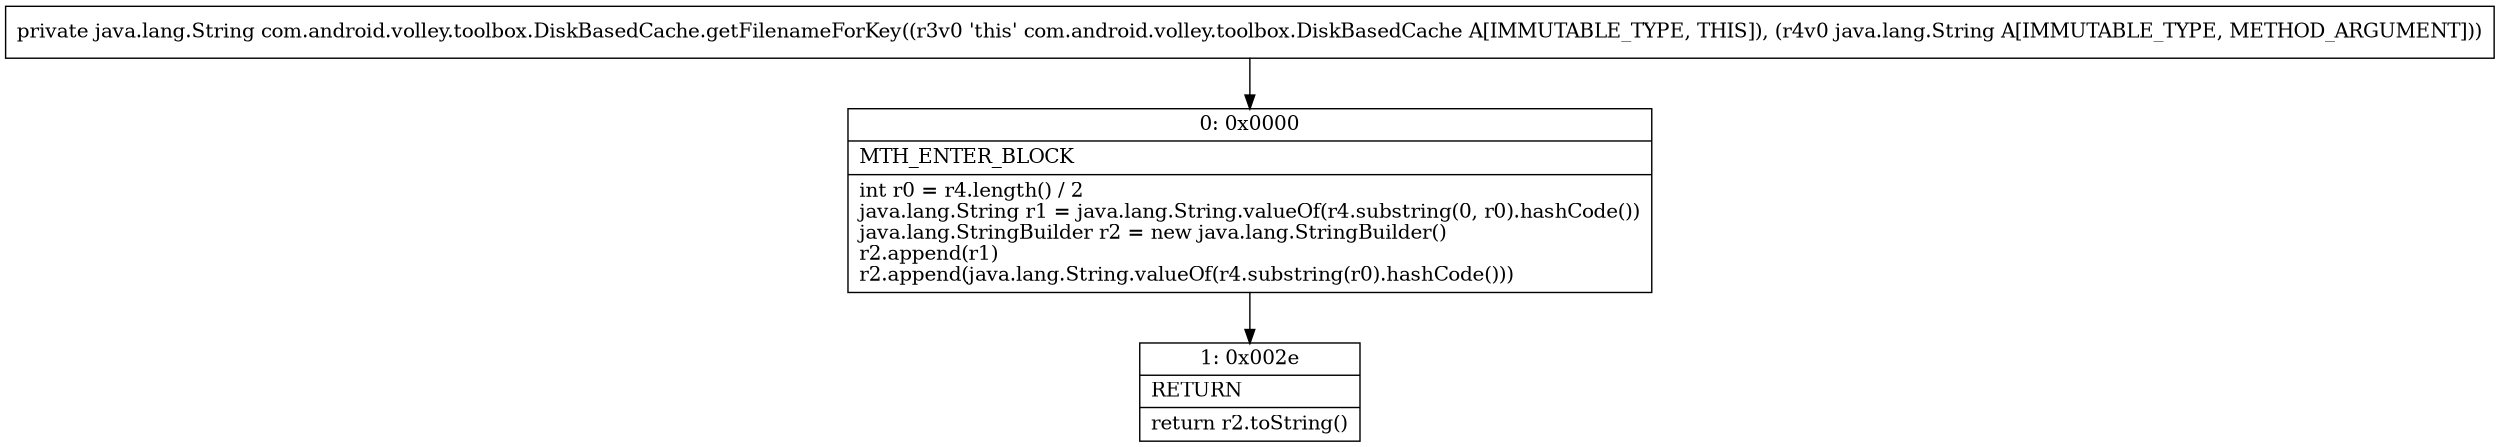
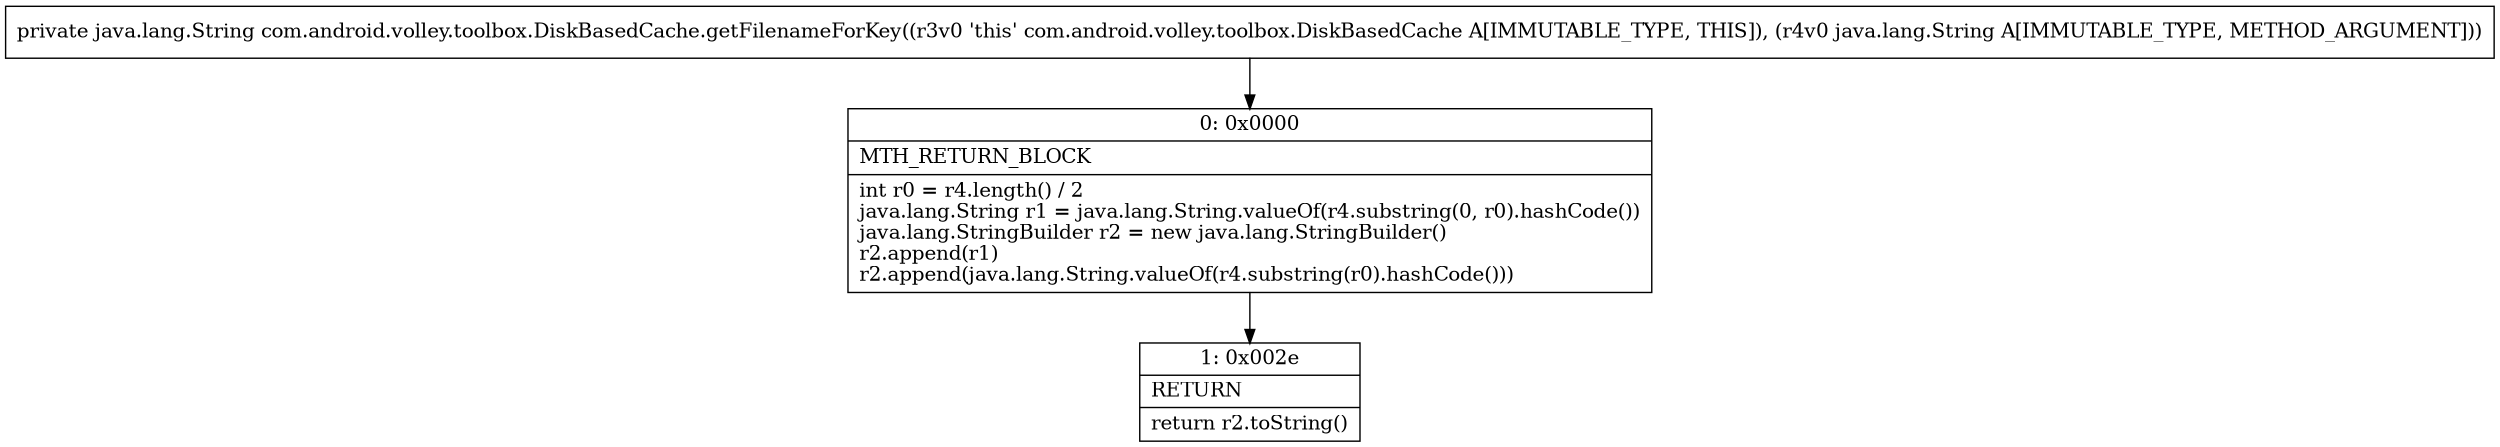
(967, 157) -> (976, 157)
